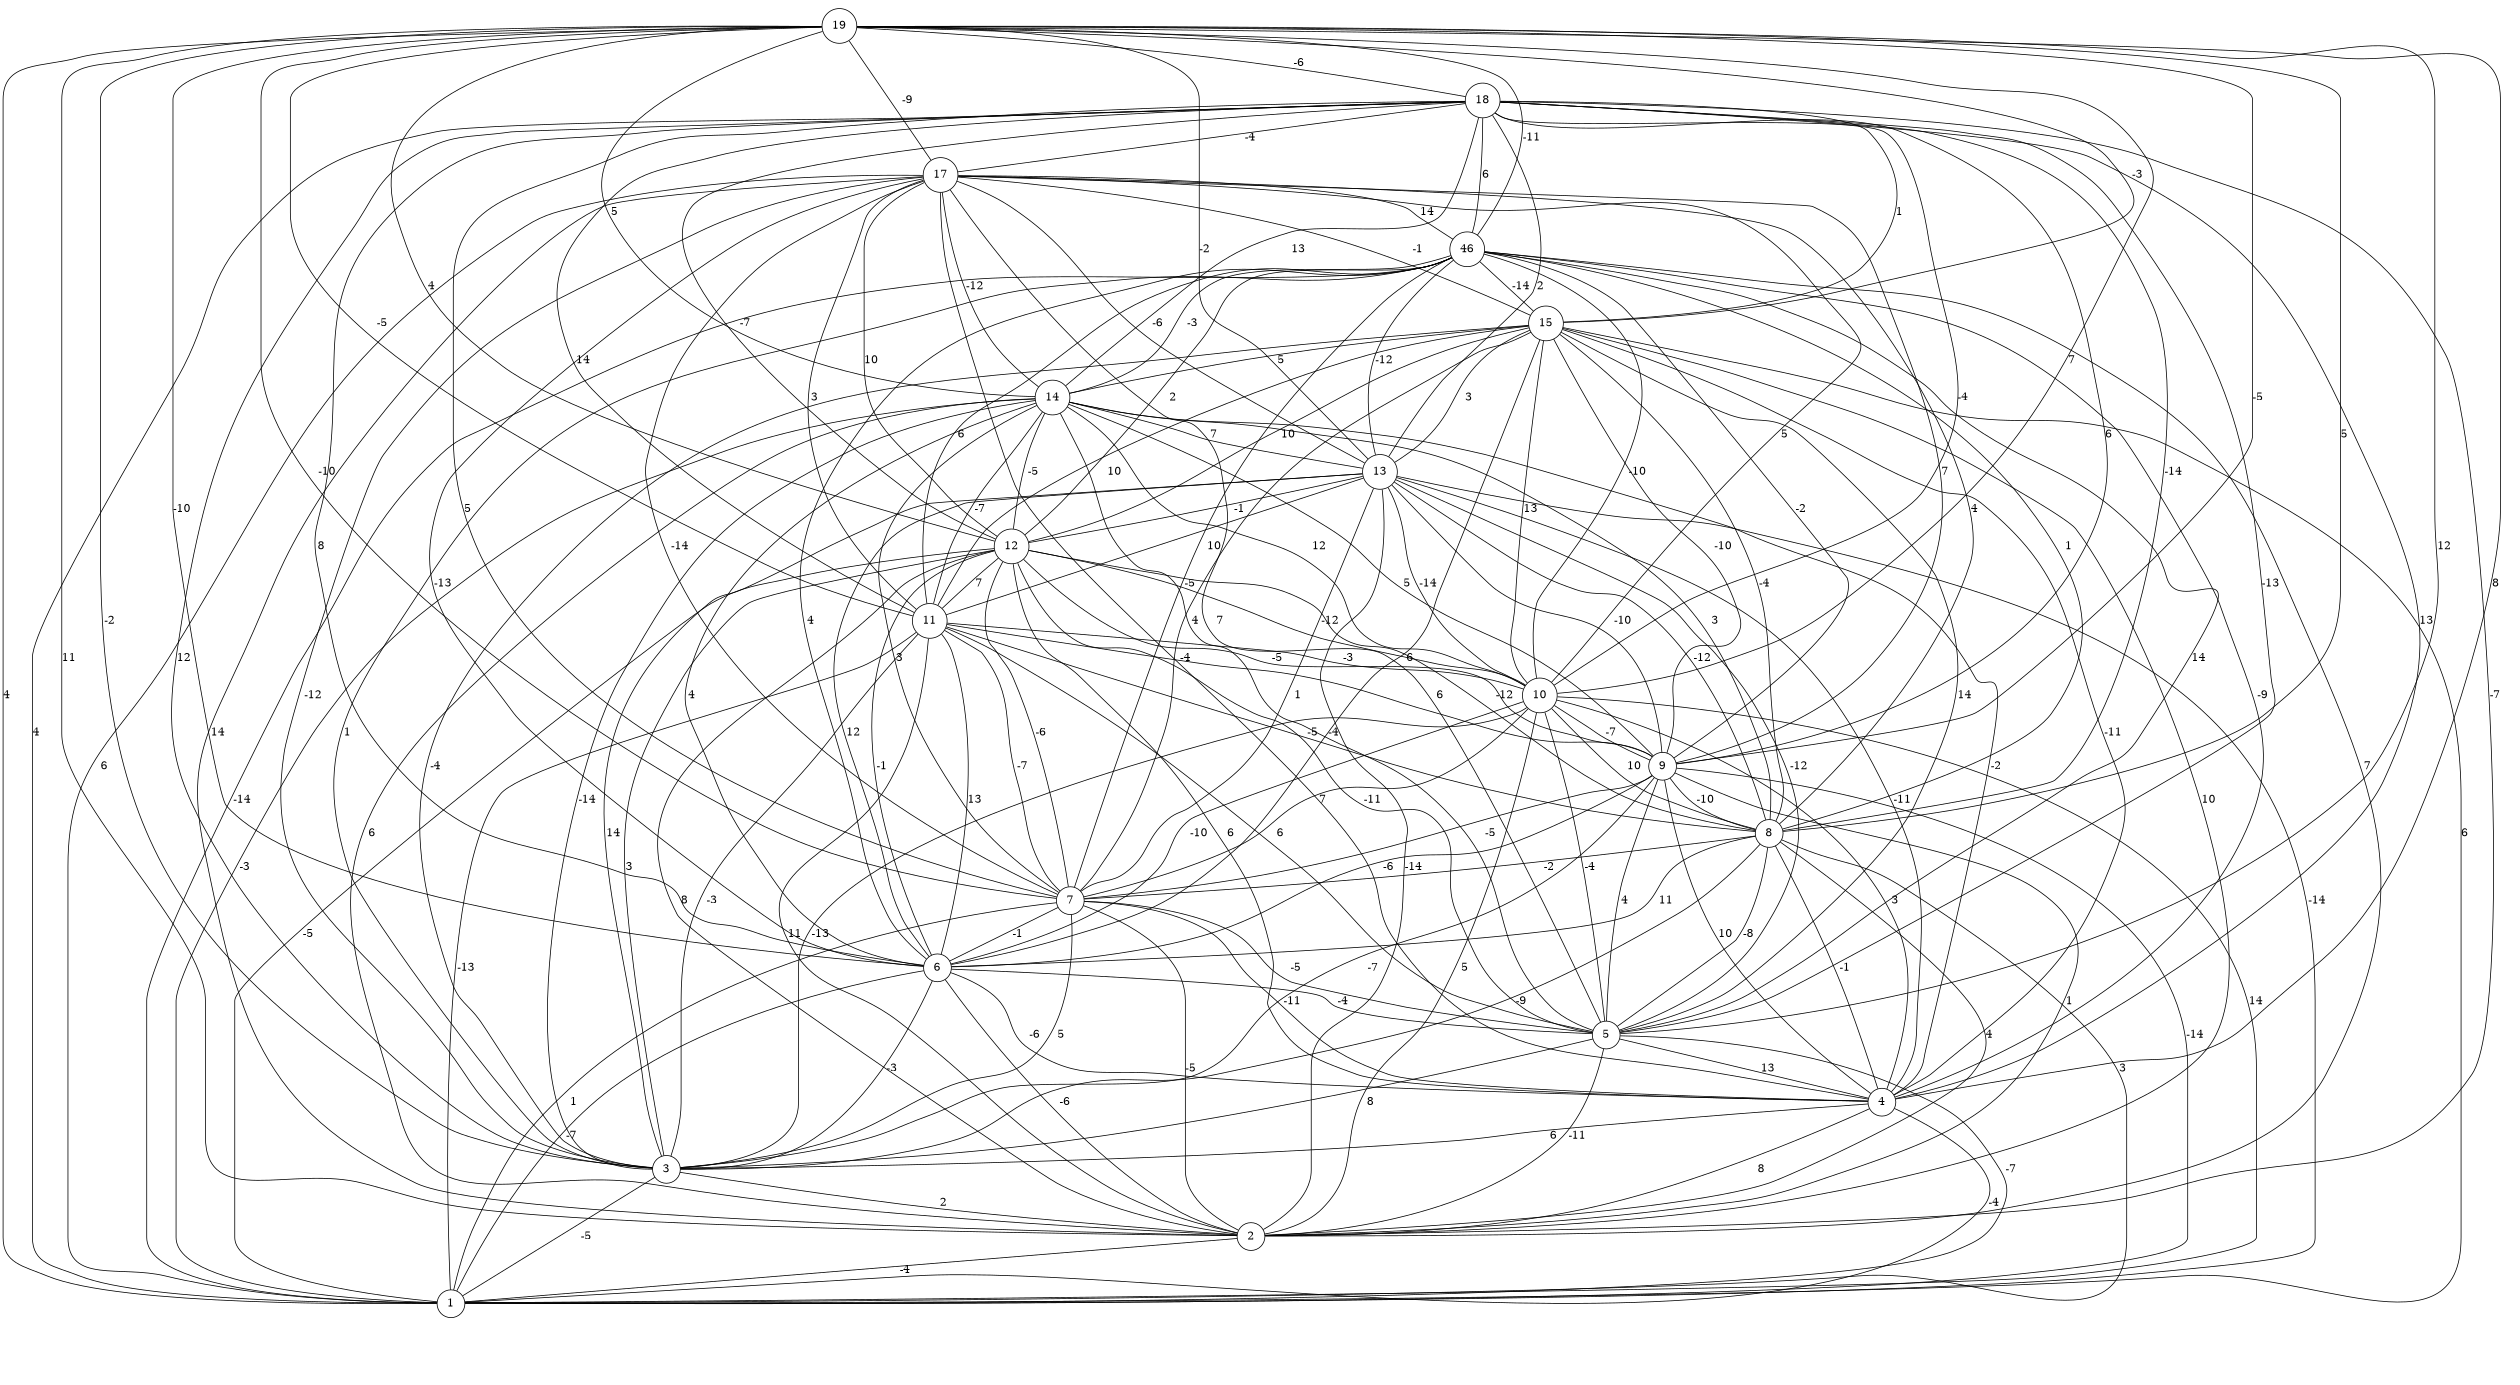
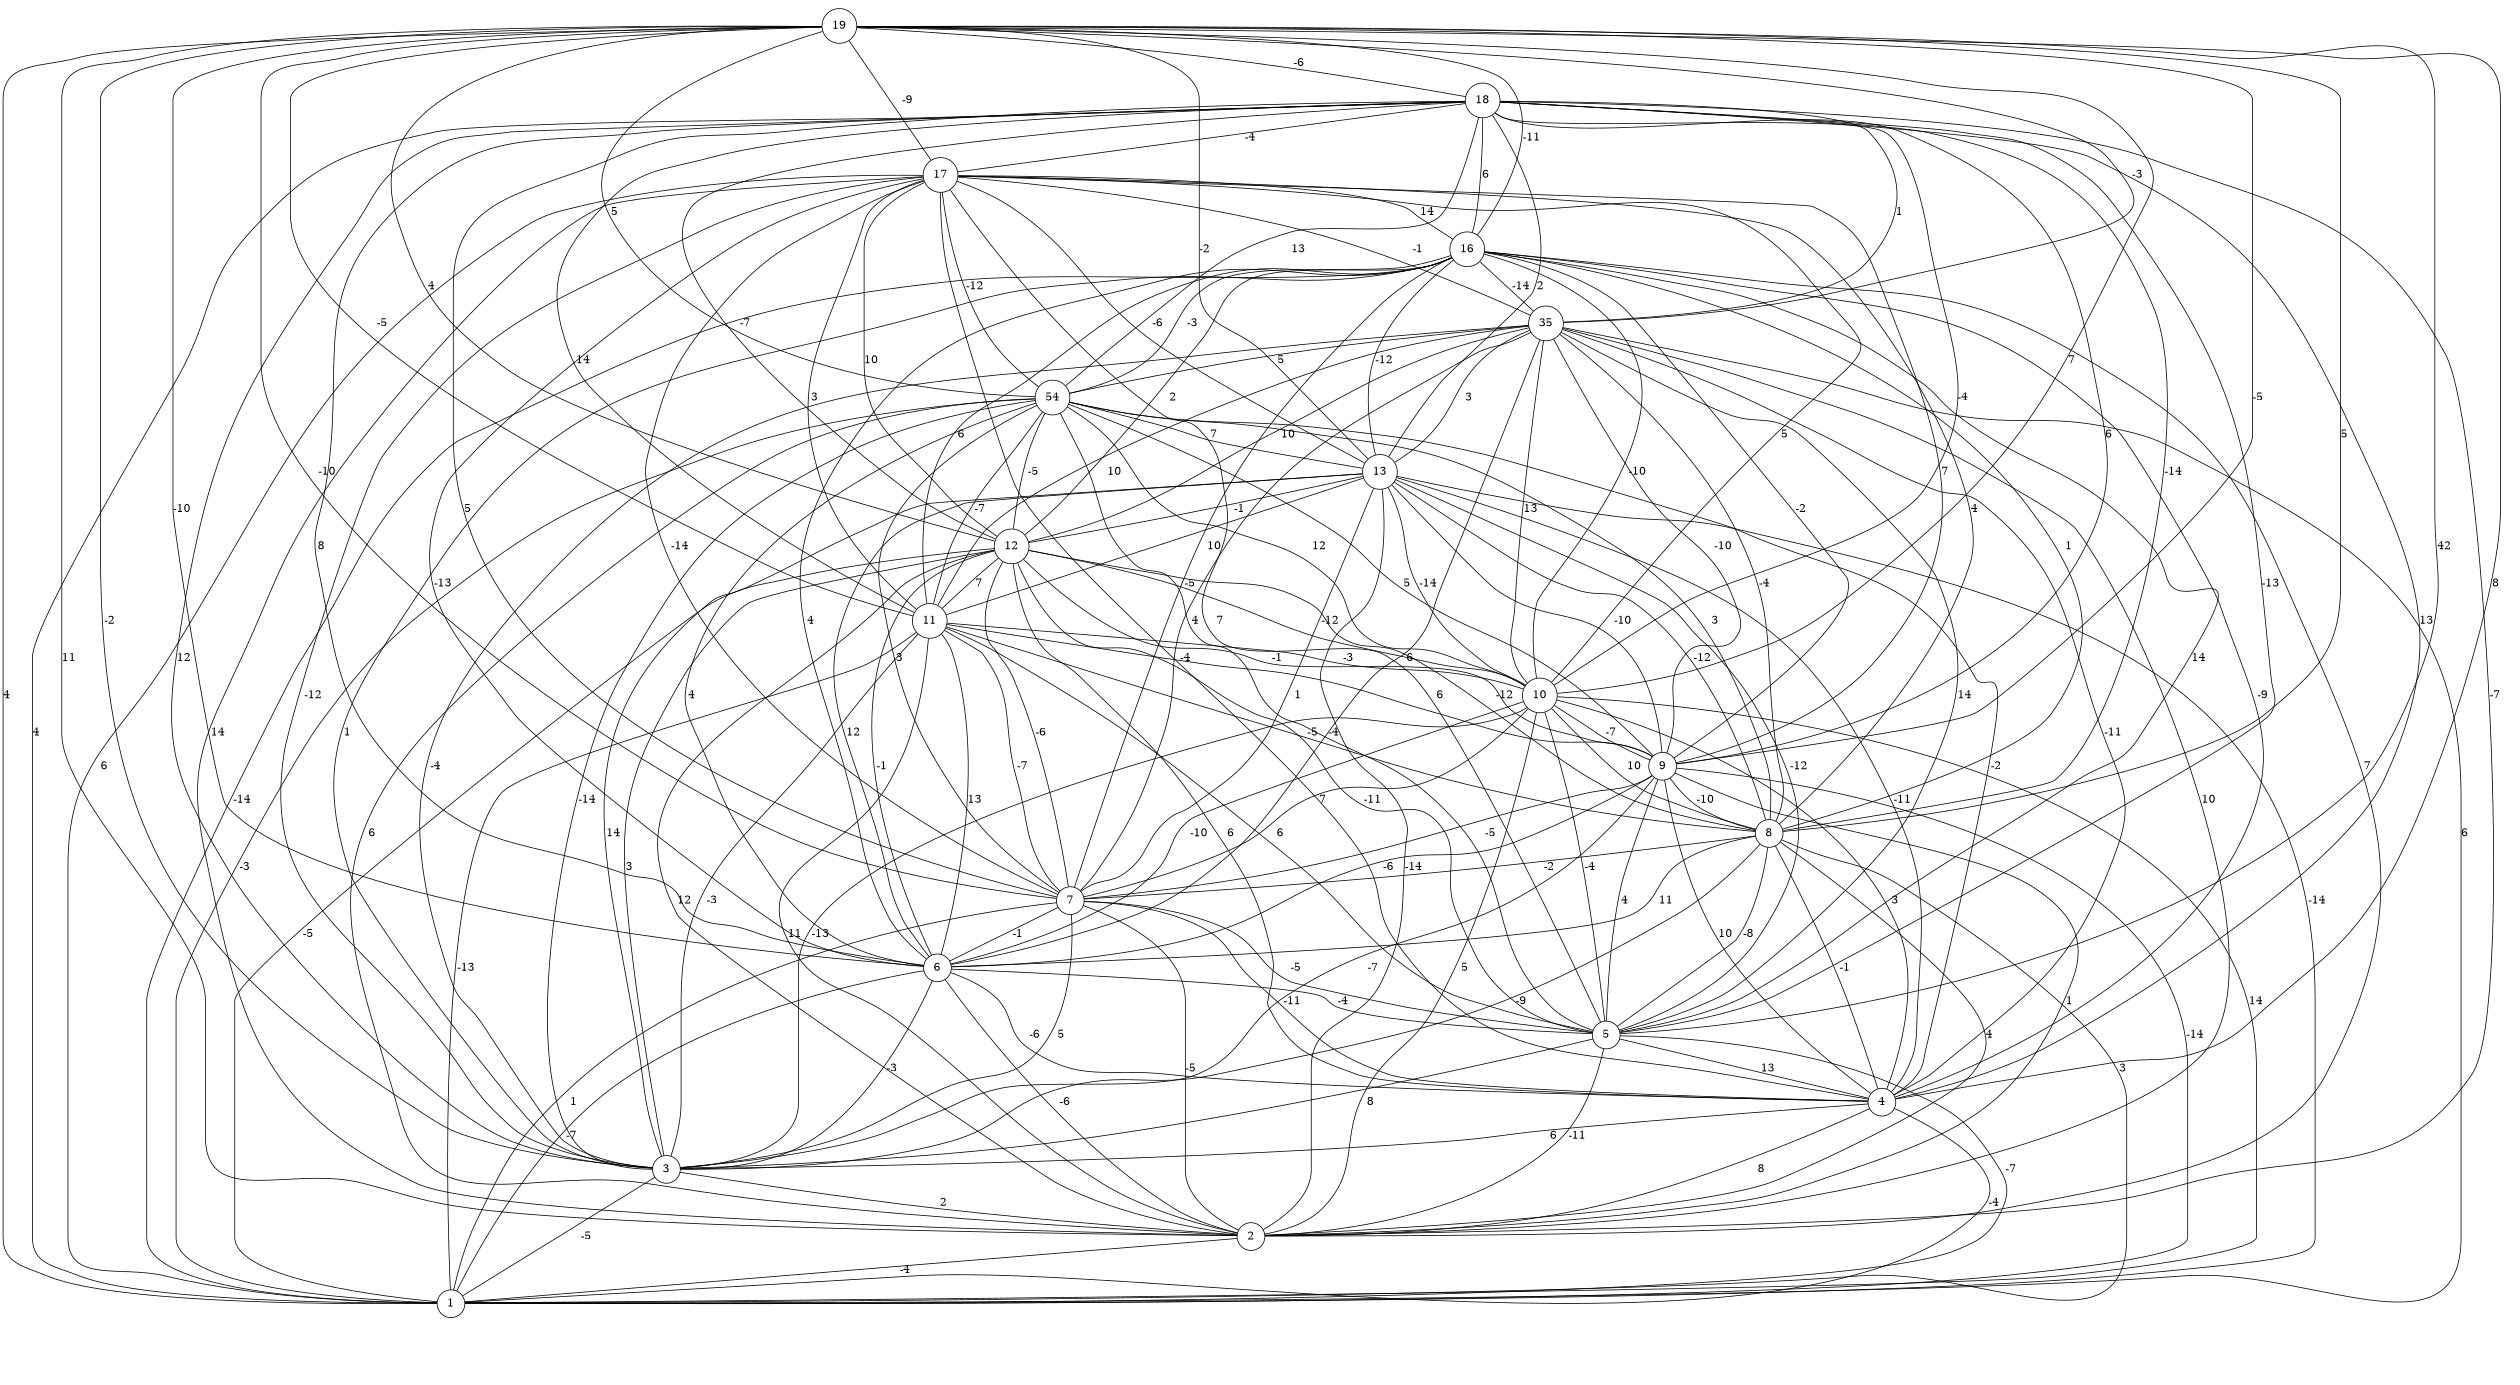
(1467, 249) -> (1467, 249)
(1546, 323) -> (1546, 323)
(1053, 398) -> (1053, 398)
(2444, 546) -> (2444, 546)
(1277, 658) -> (1277, 658)
(685, 901) -> (685, 901)
